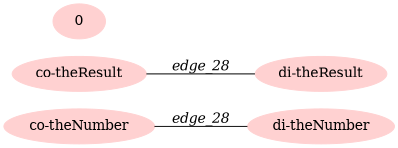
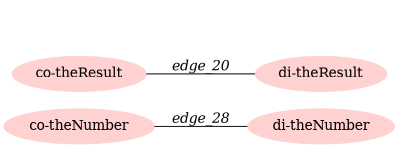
(79, 21) -> none
(201, 67) -> (201, 67)
